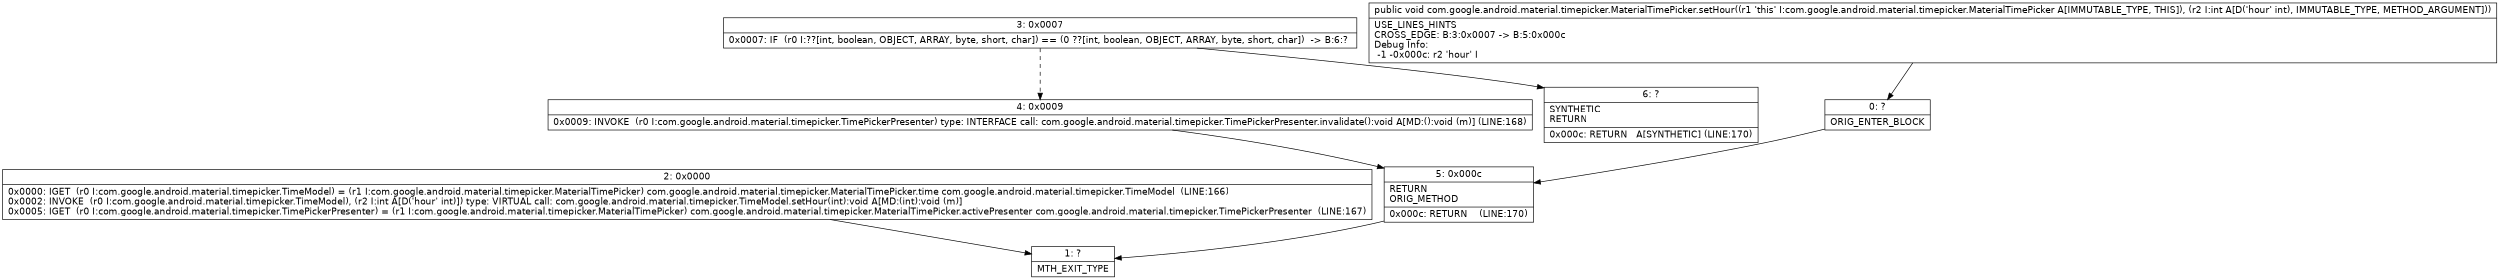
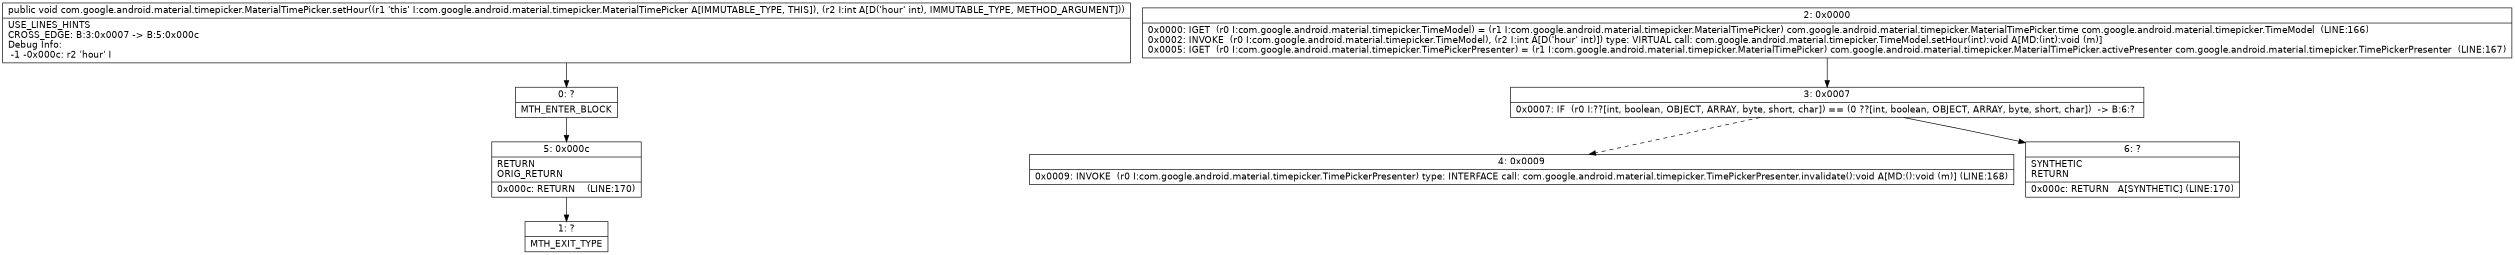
(1878, 122) -> (566, 110)
(1275, 146) -> none
(1424, 199) -> (530, 174)
(928, 236) -> (1827, 69)
